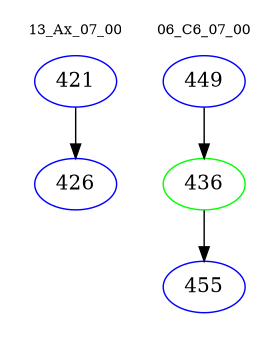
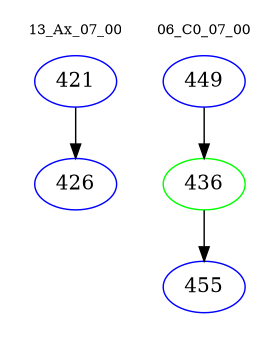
(204, 31) -> (204, 31)
